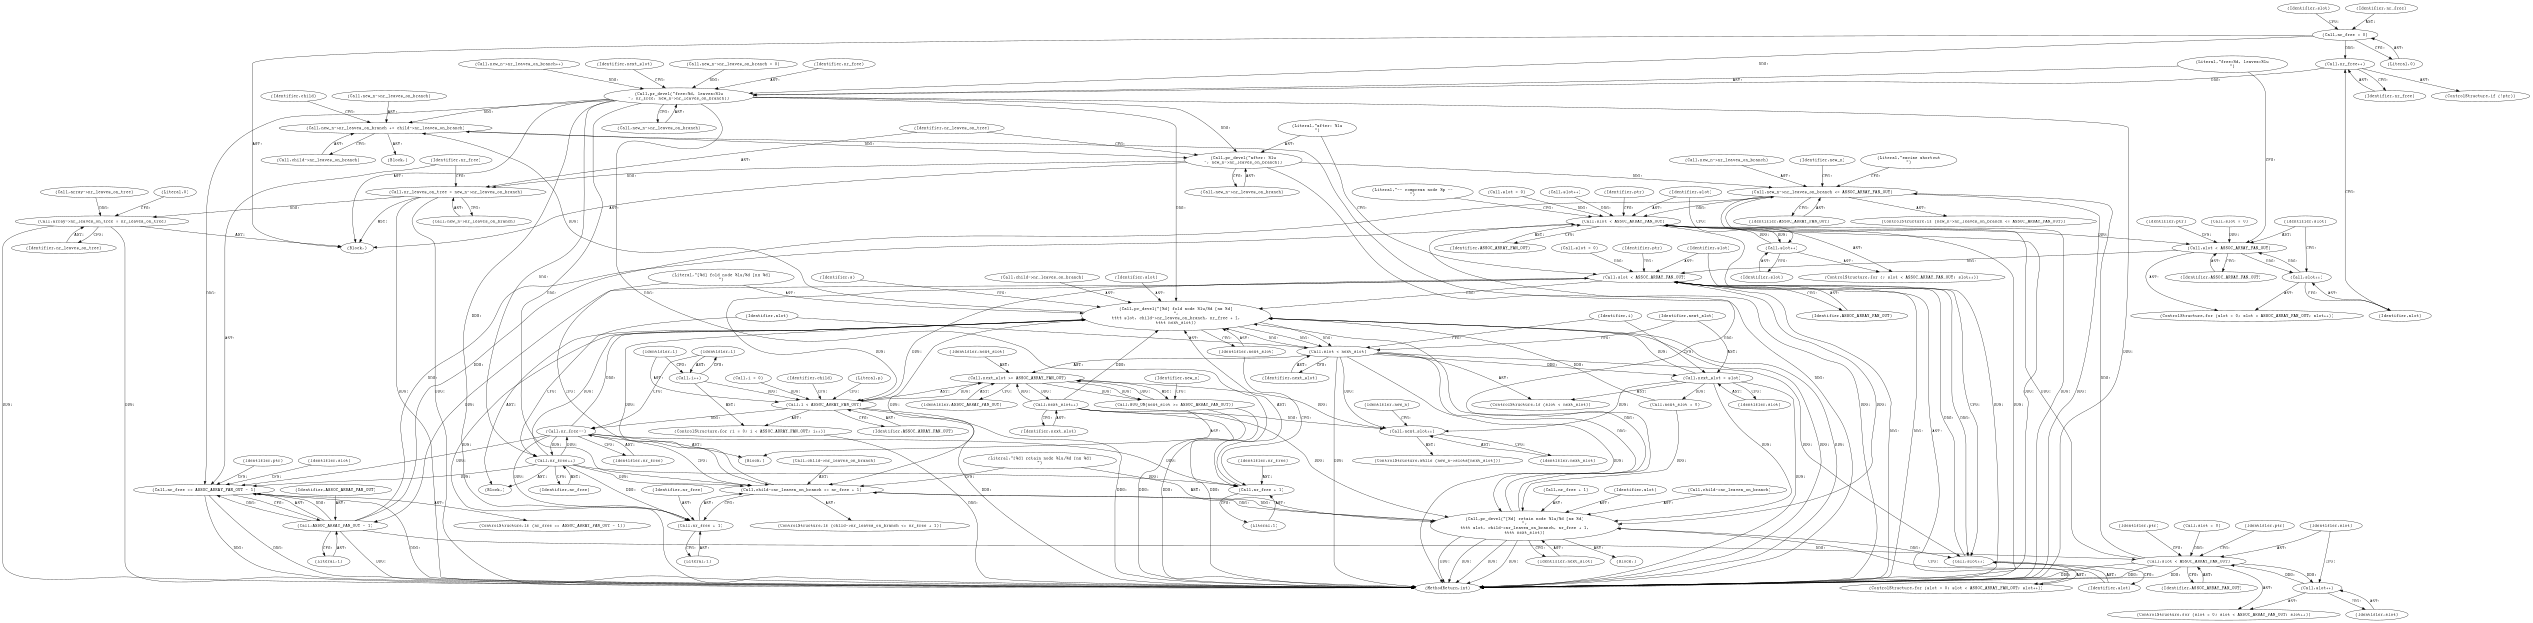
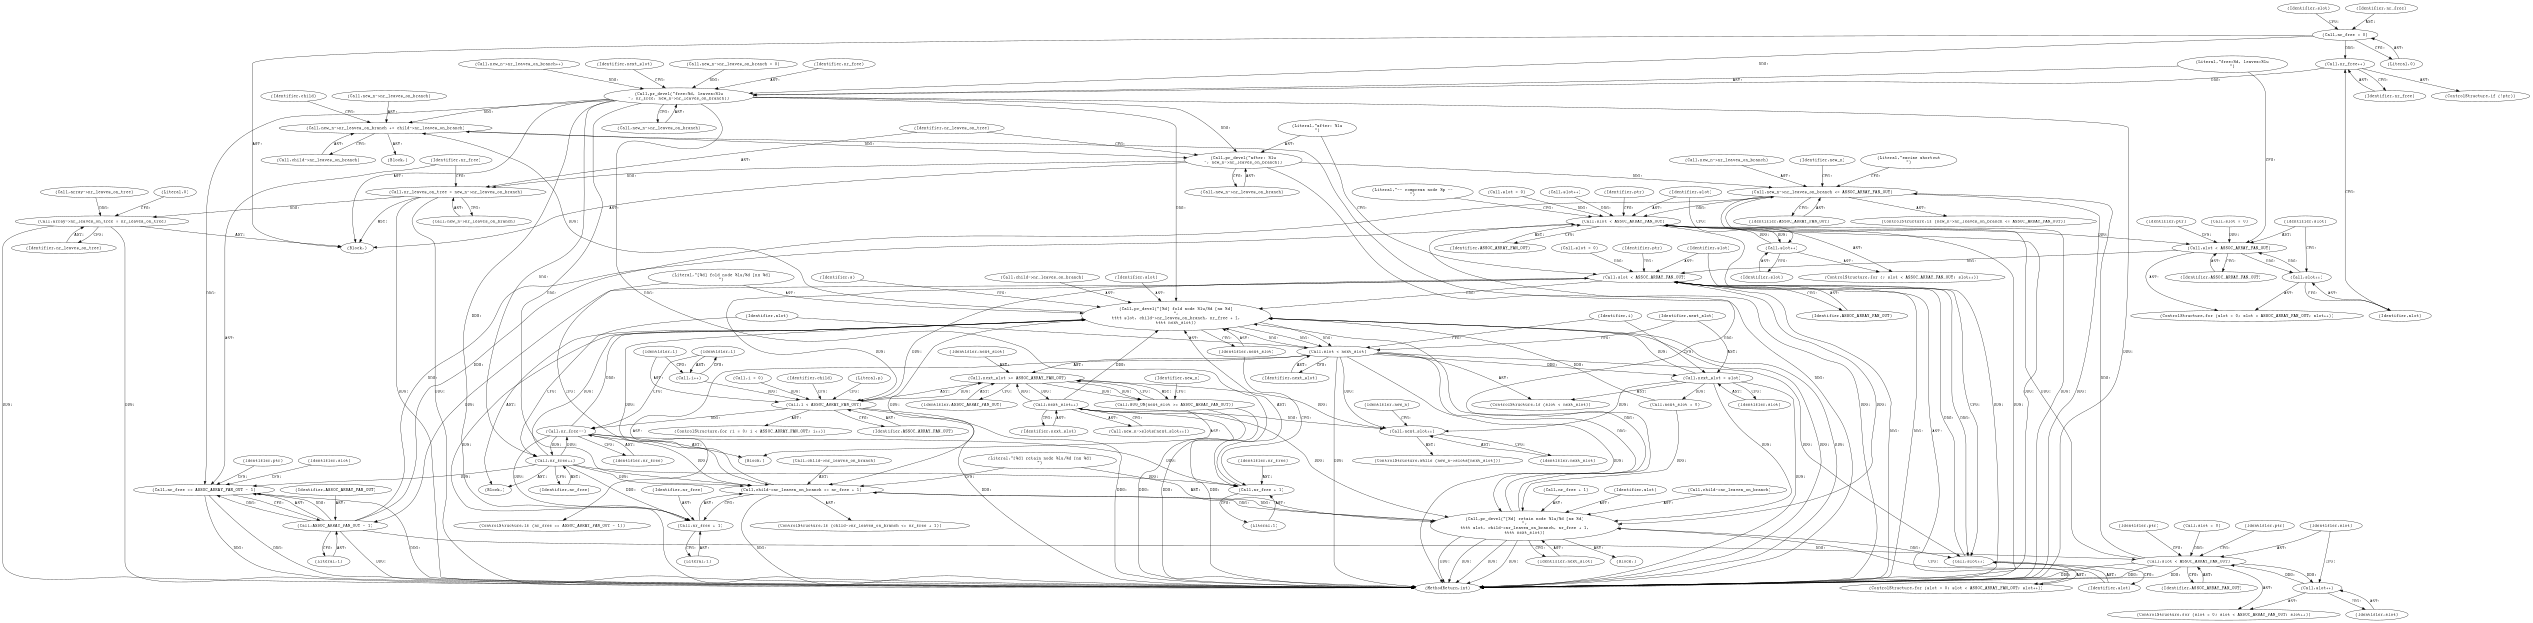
(1147, 391) -> (1147, 391)
(718, 404) -> none
none -> (1149, 431)
(704, 461) -> (704, 461)
(396, 463) -> none
(382, 499) -> (826, 368)
(1045, 582) -> (1042, 581)
